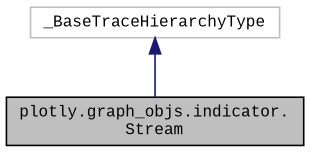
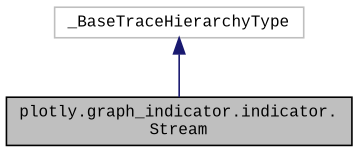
(155, 121) -> (179, 121)
